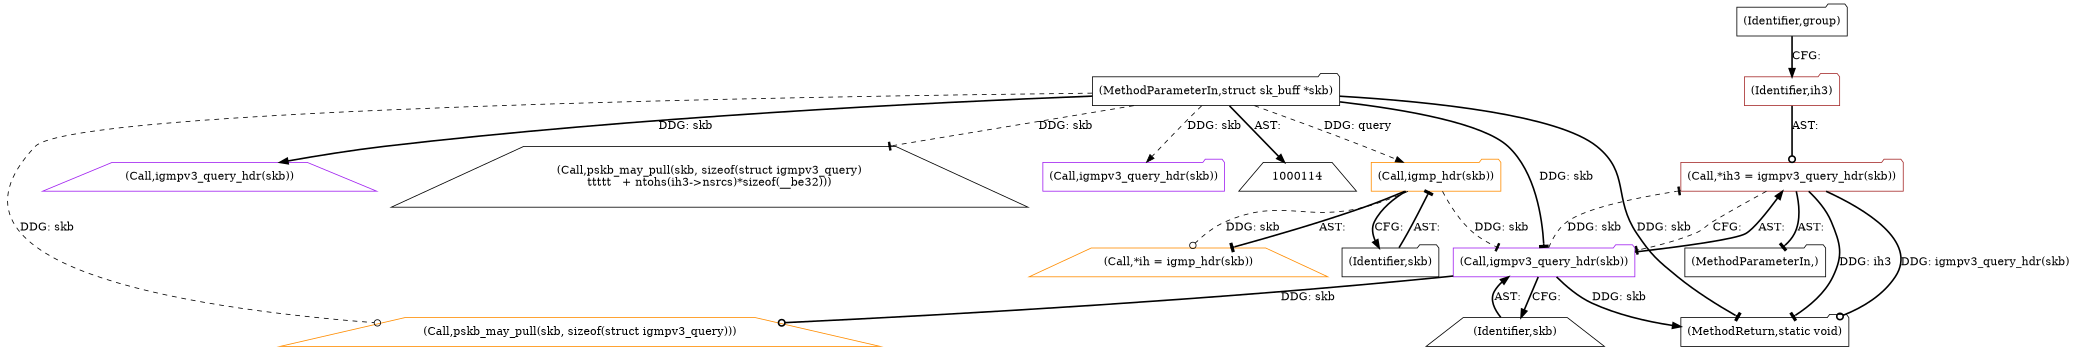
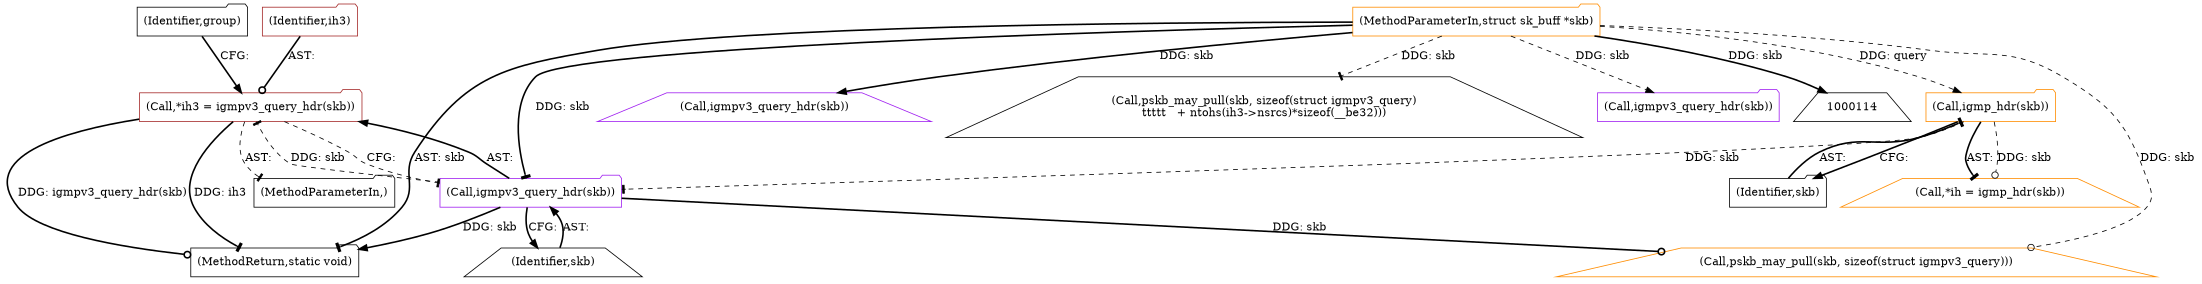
(1792, 52) -> (219, 61)
(1216, 91) -> (1476, 22)
(1270, 126) -> (1756, 56)
(1798, 220) -> (241, 152)
(1664, 228) -> (440, 158)
